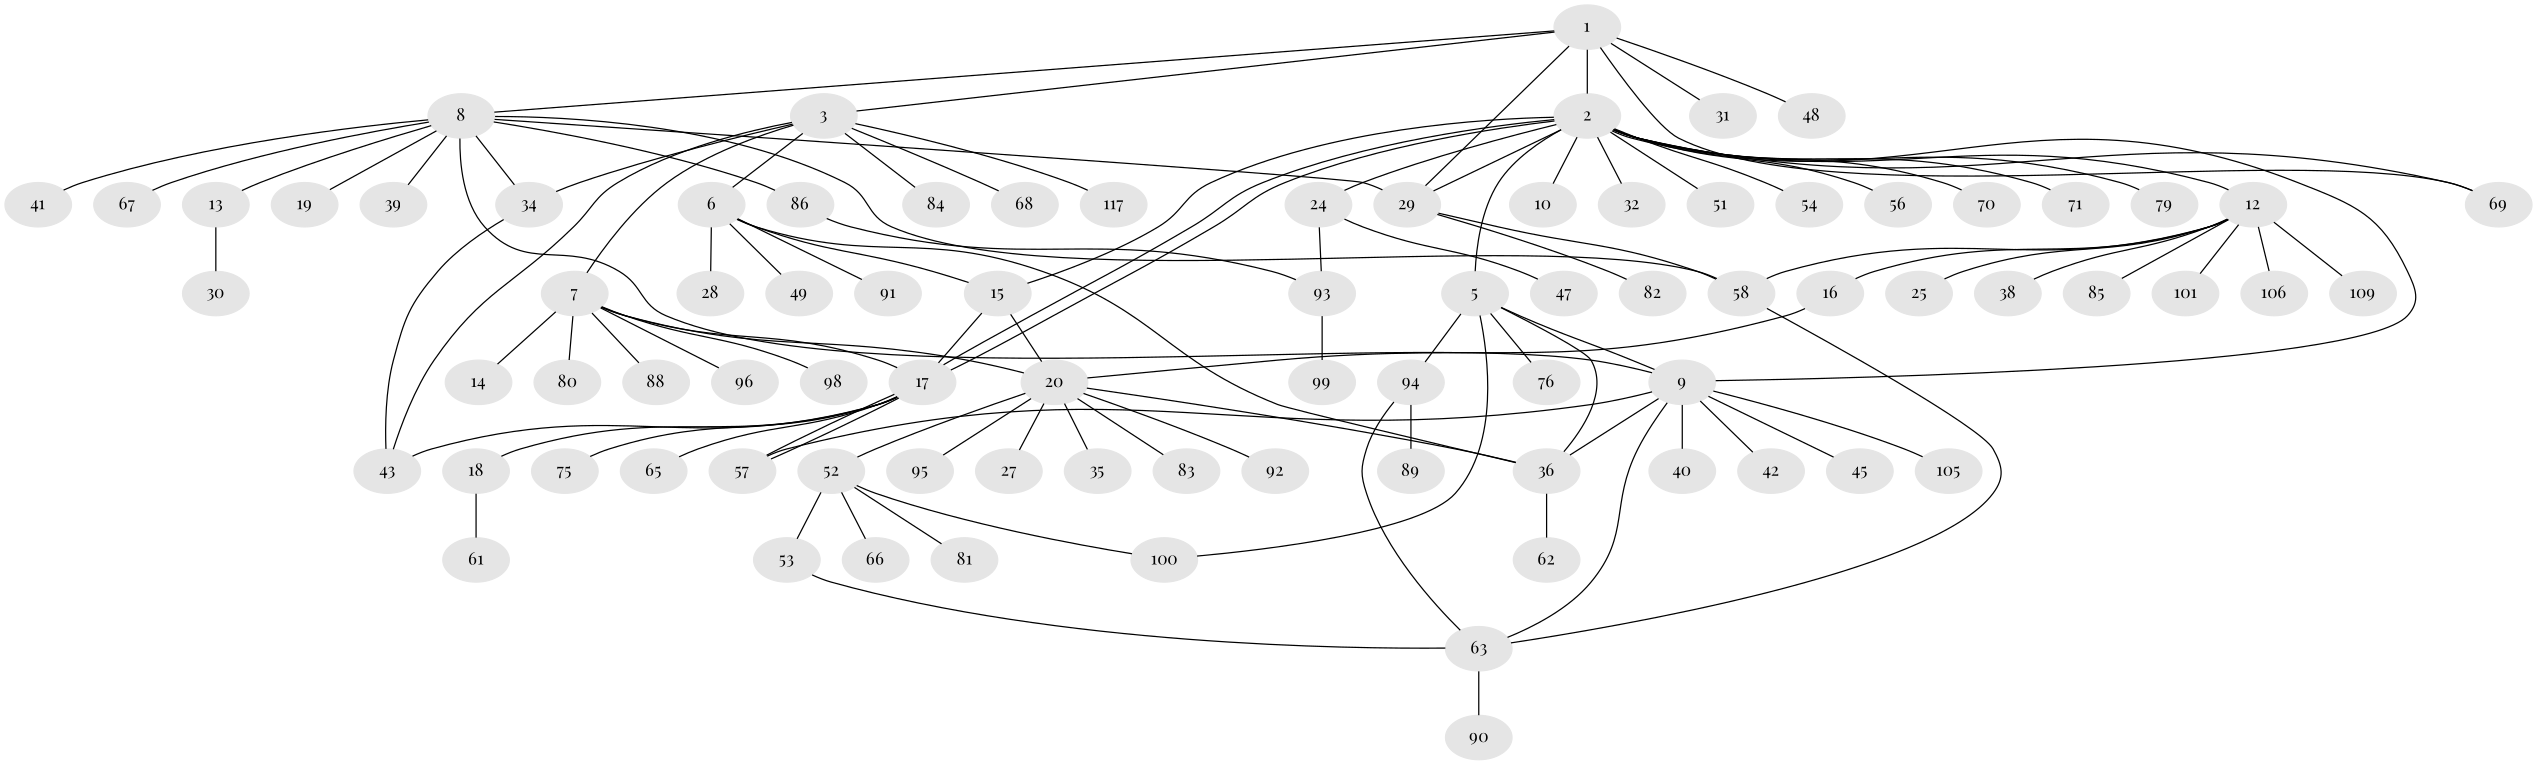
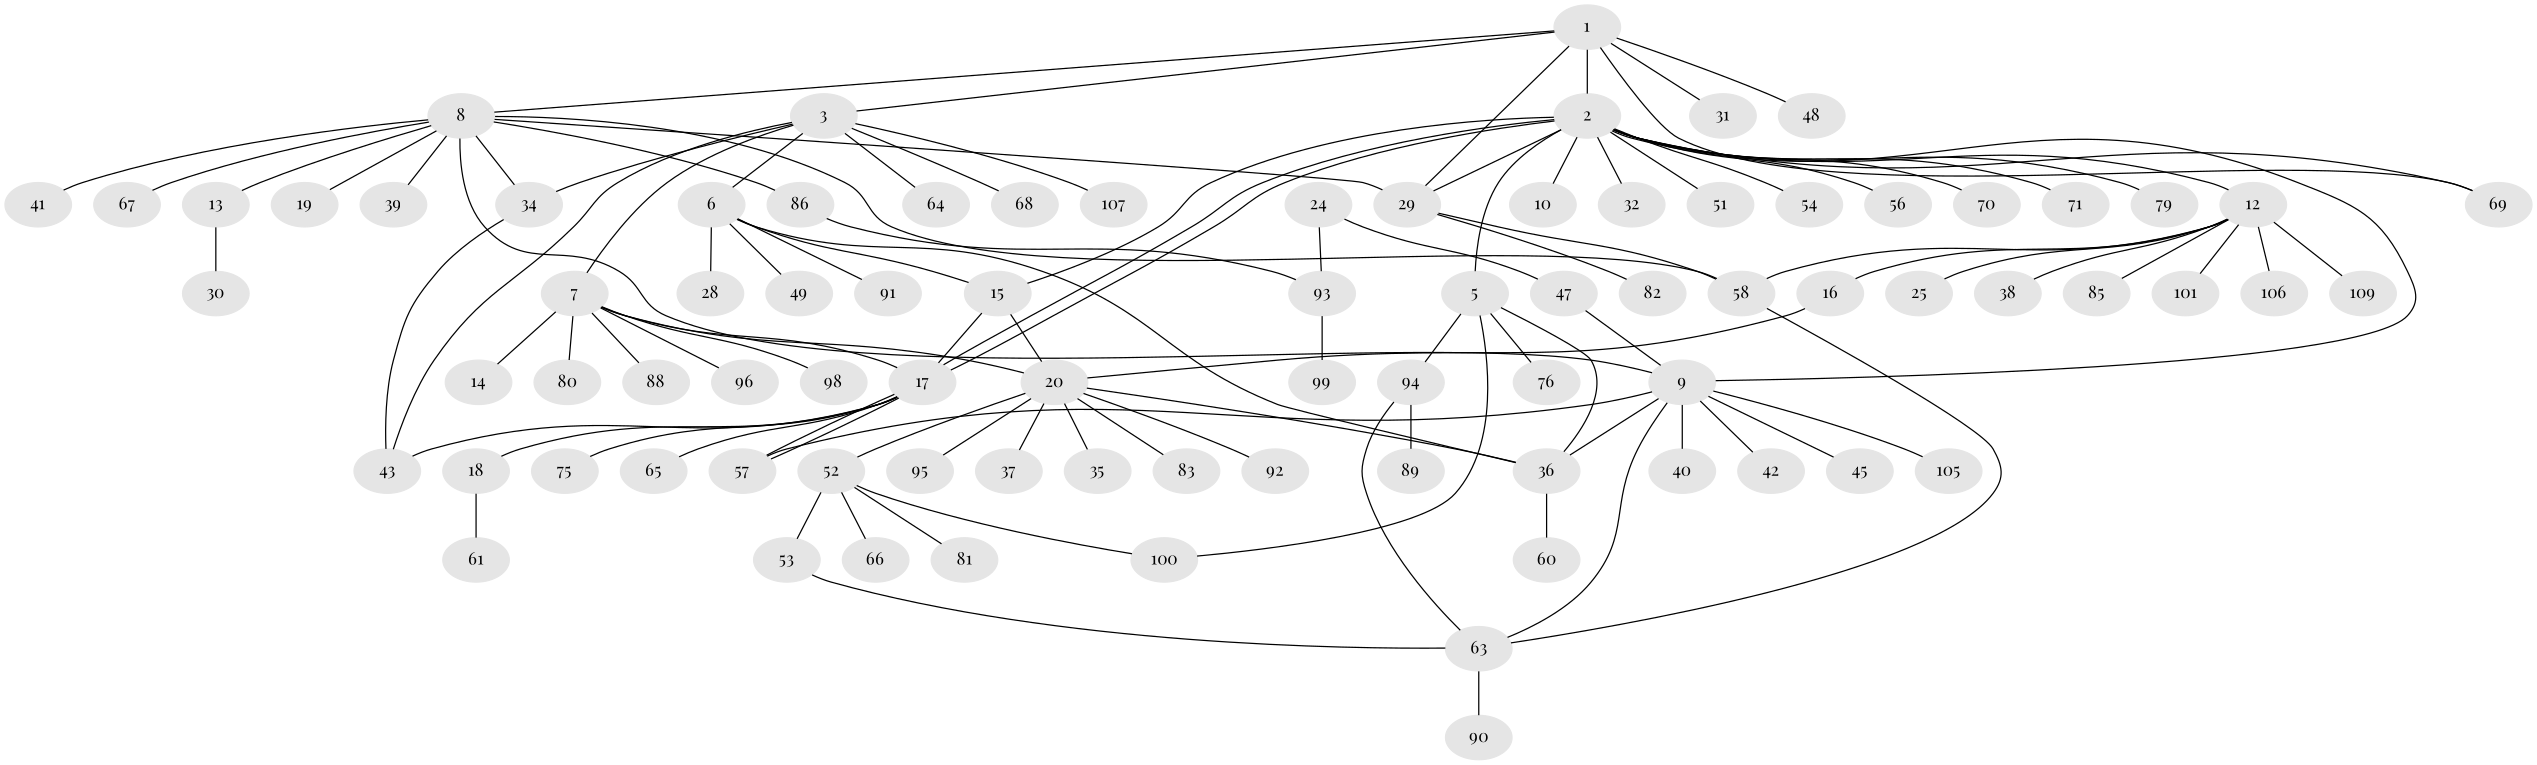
(1444, 155) -> none
(936, 205) -> (936, 205)
(1114, 205) -> (1114, 205)
(1578, 339) -> (1623, 338)
(1009, 471) -> (1009, 471)
(1547, 560) -> (1547, 560)
